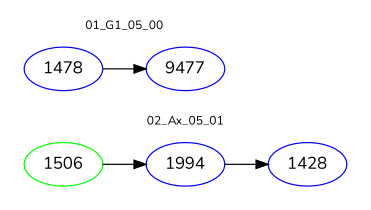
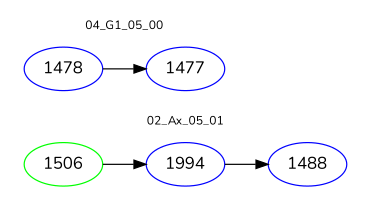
(124, 26) -> (124, 26)
(185, 69) -> (185, 69)
(308, 164) -> (308, 164)
